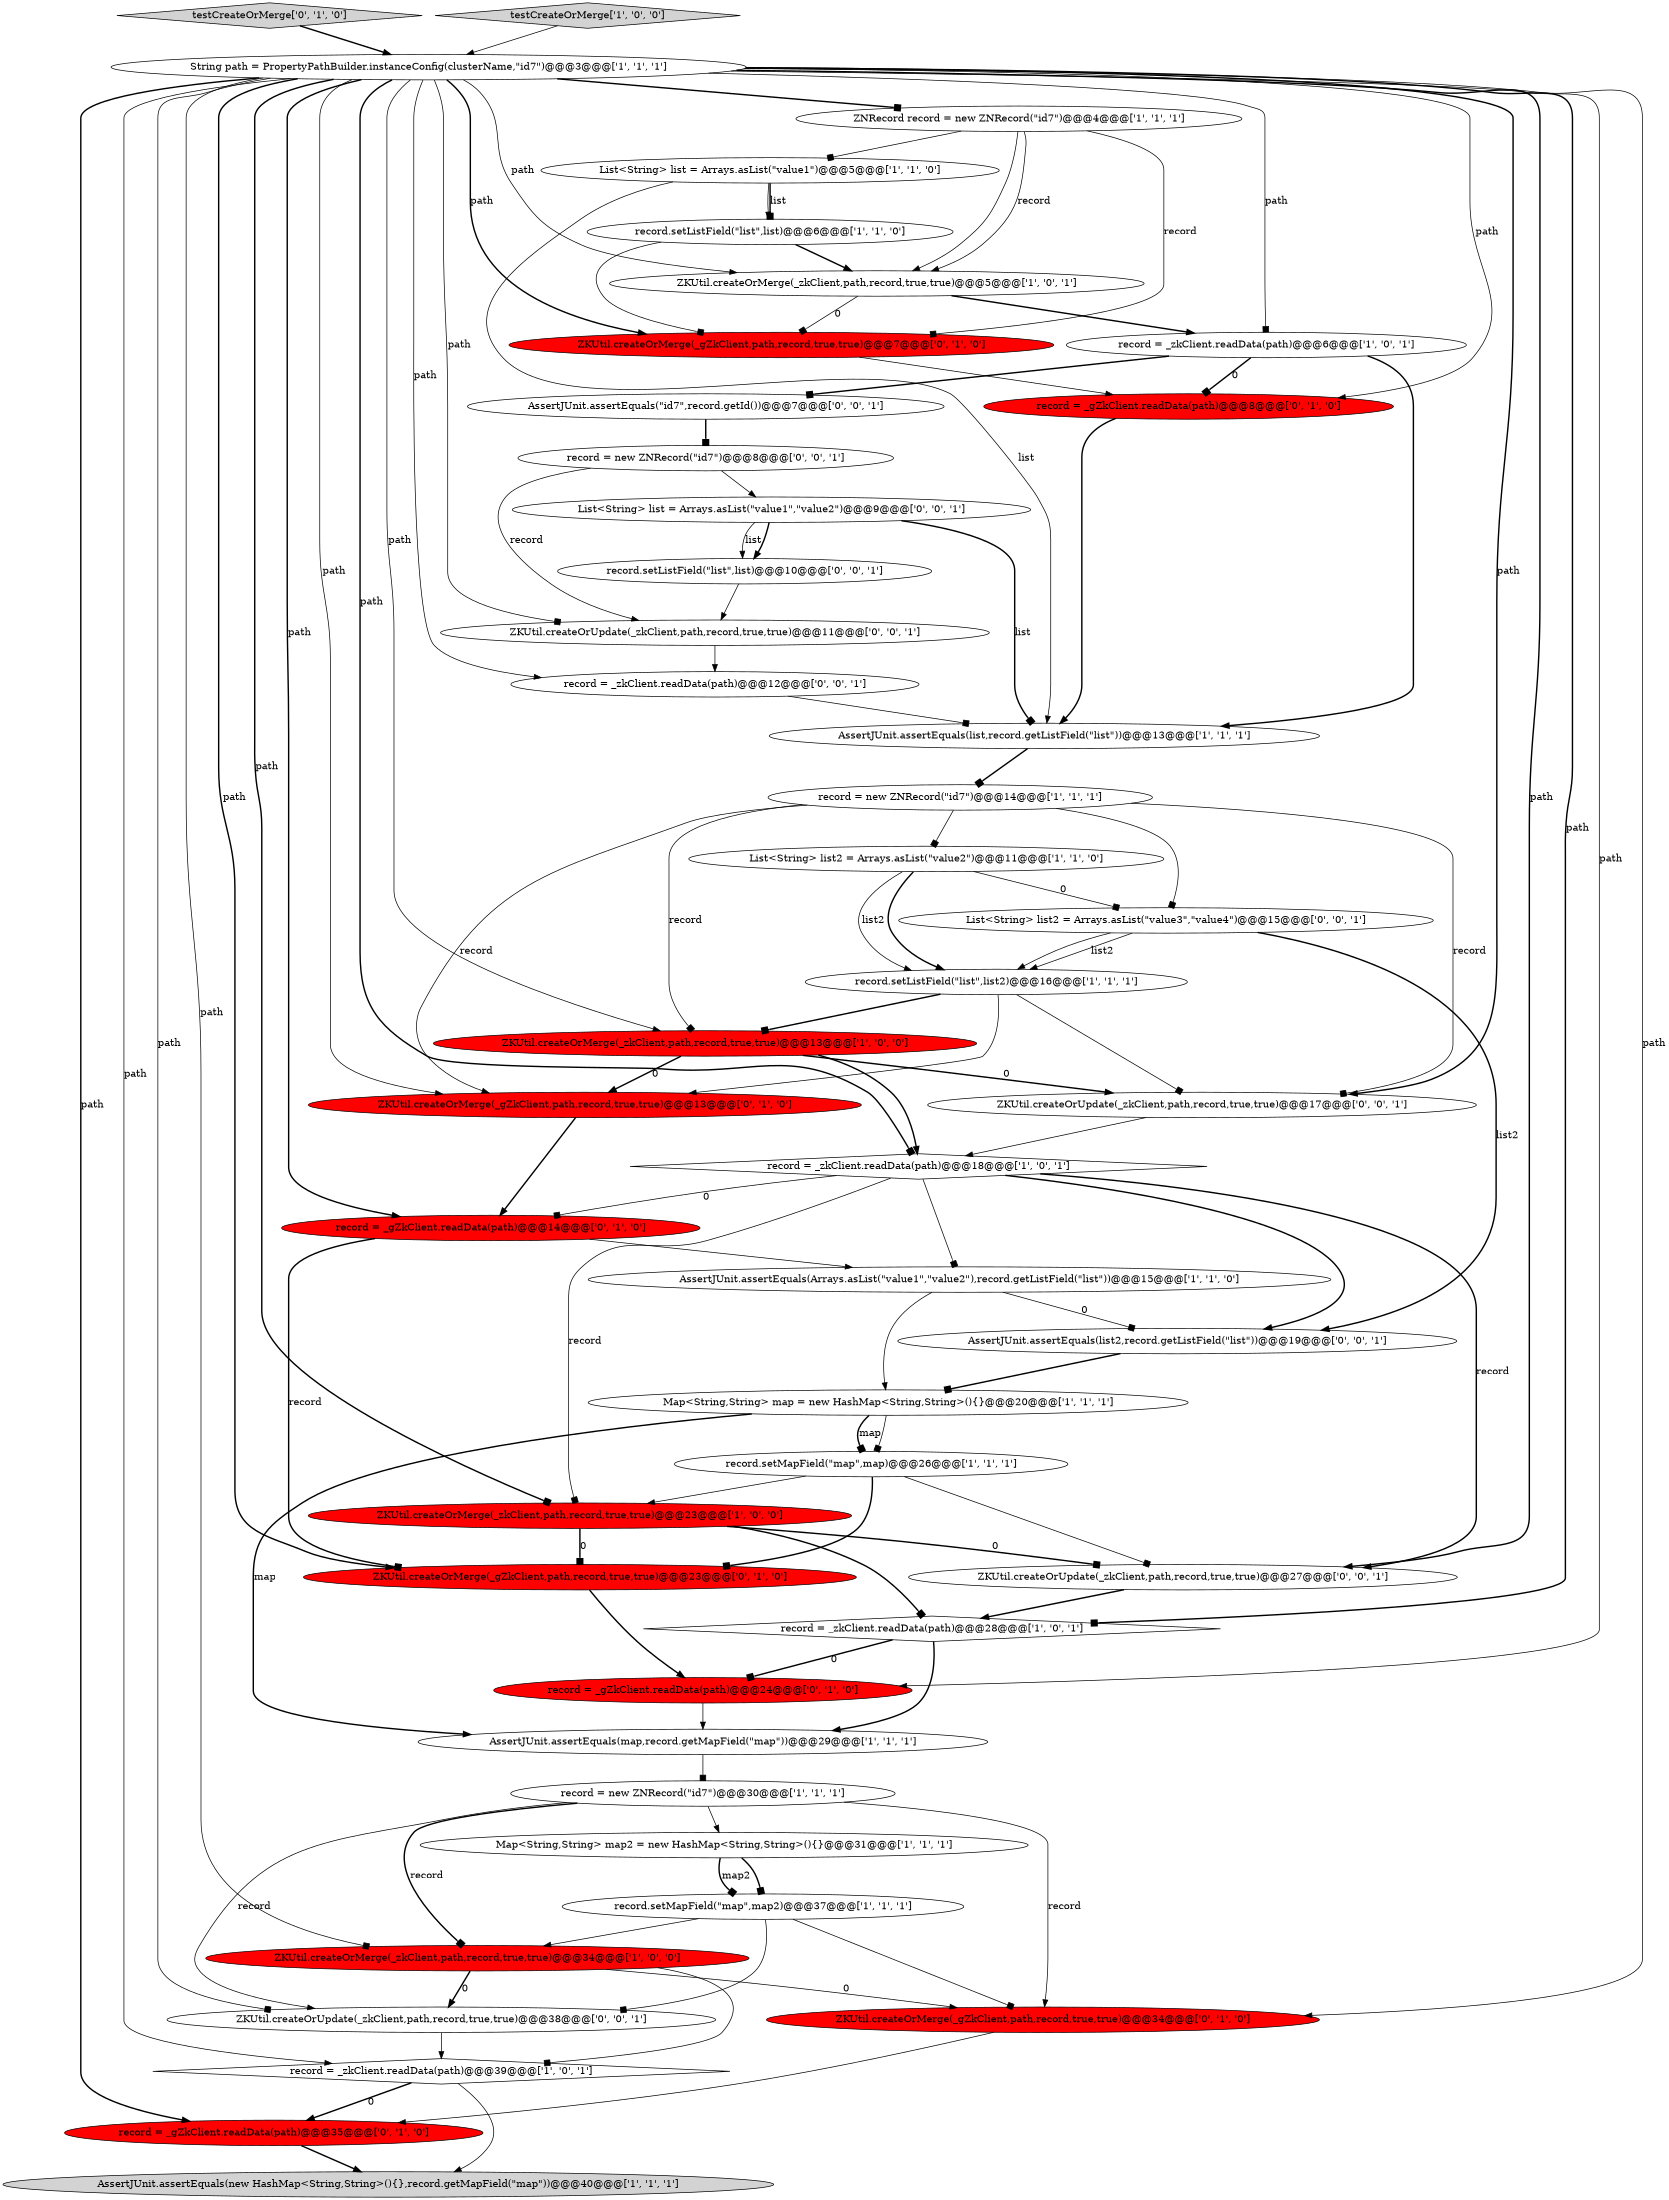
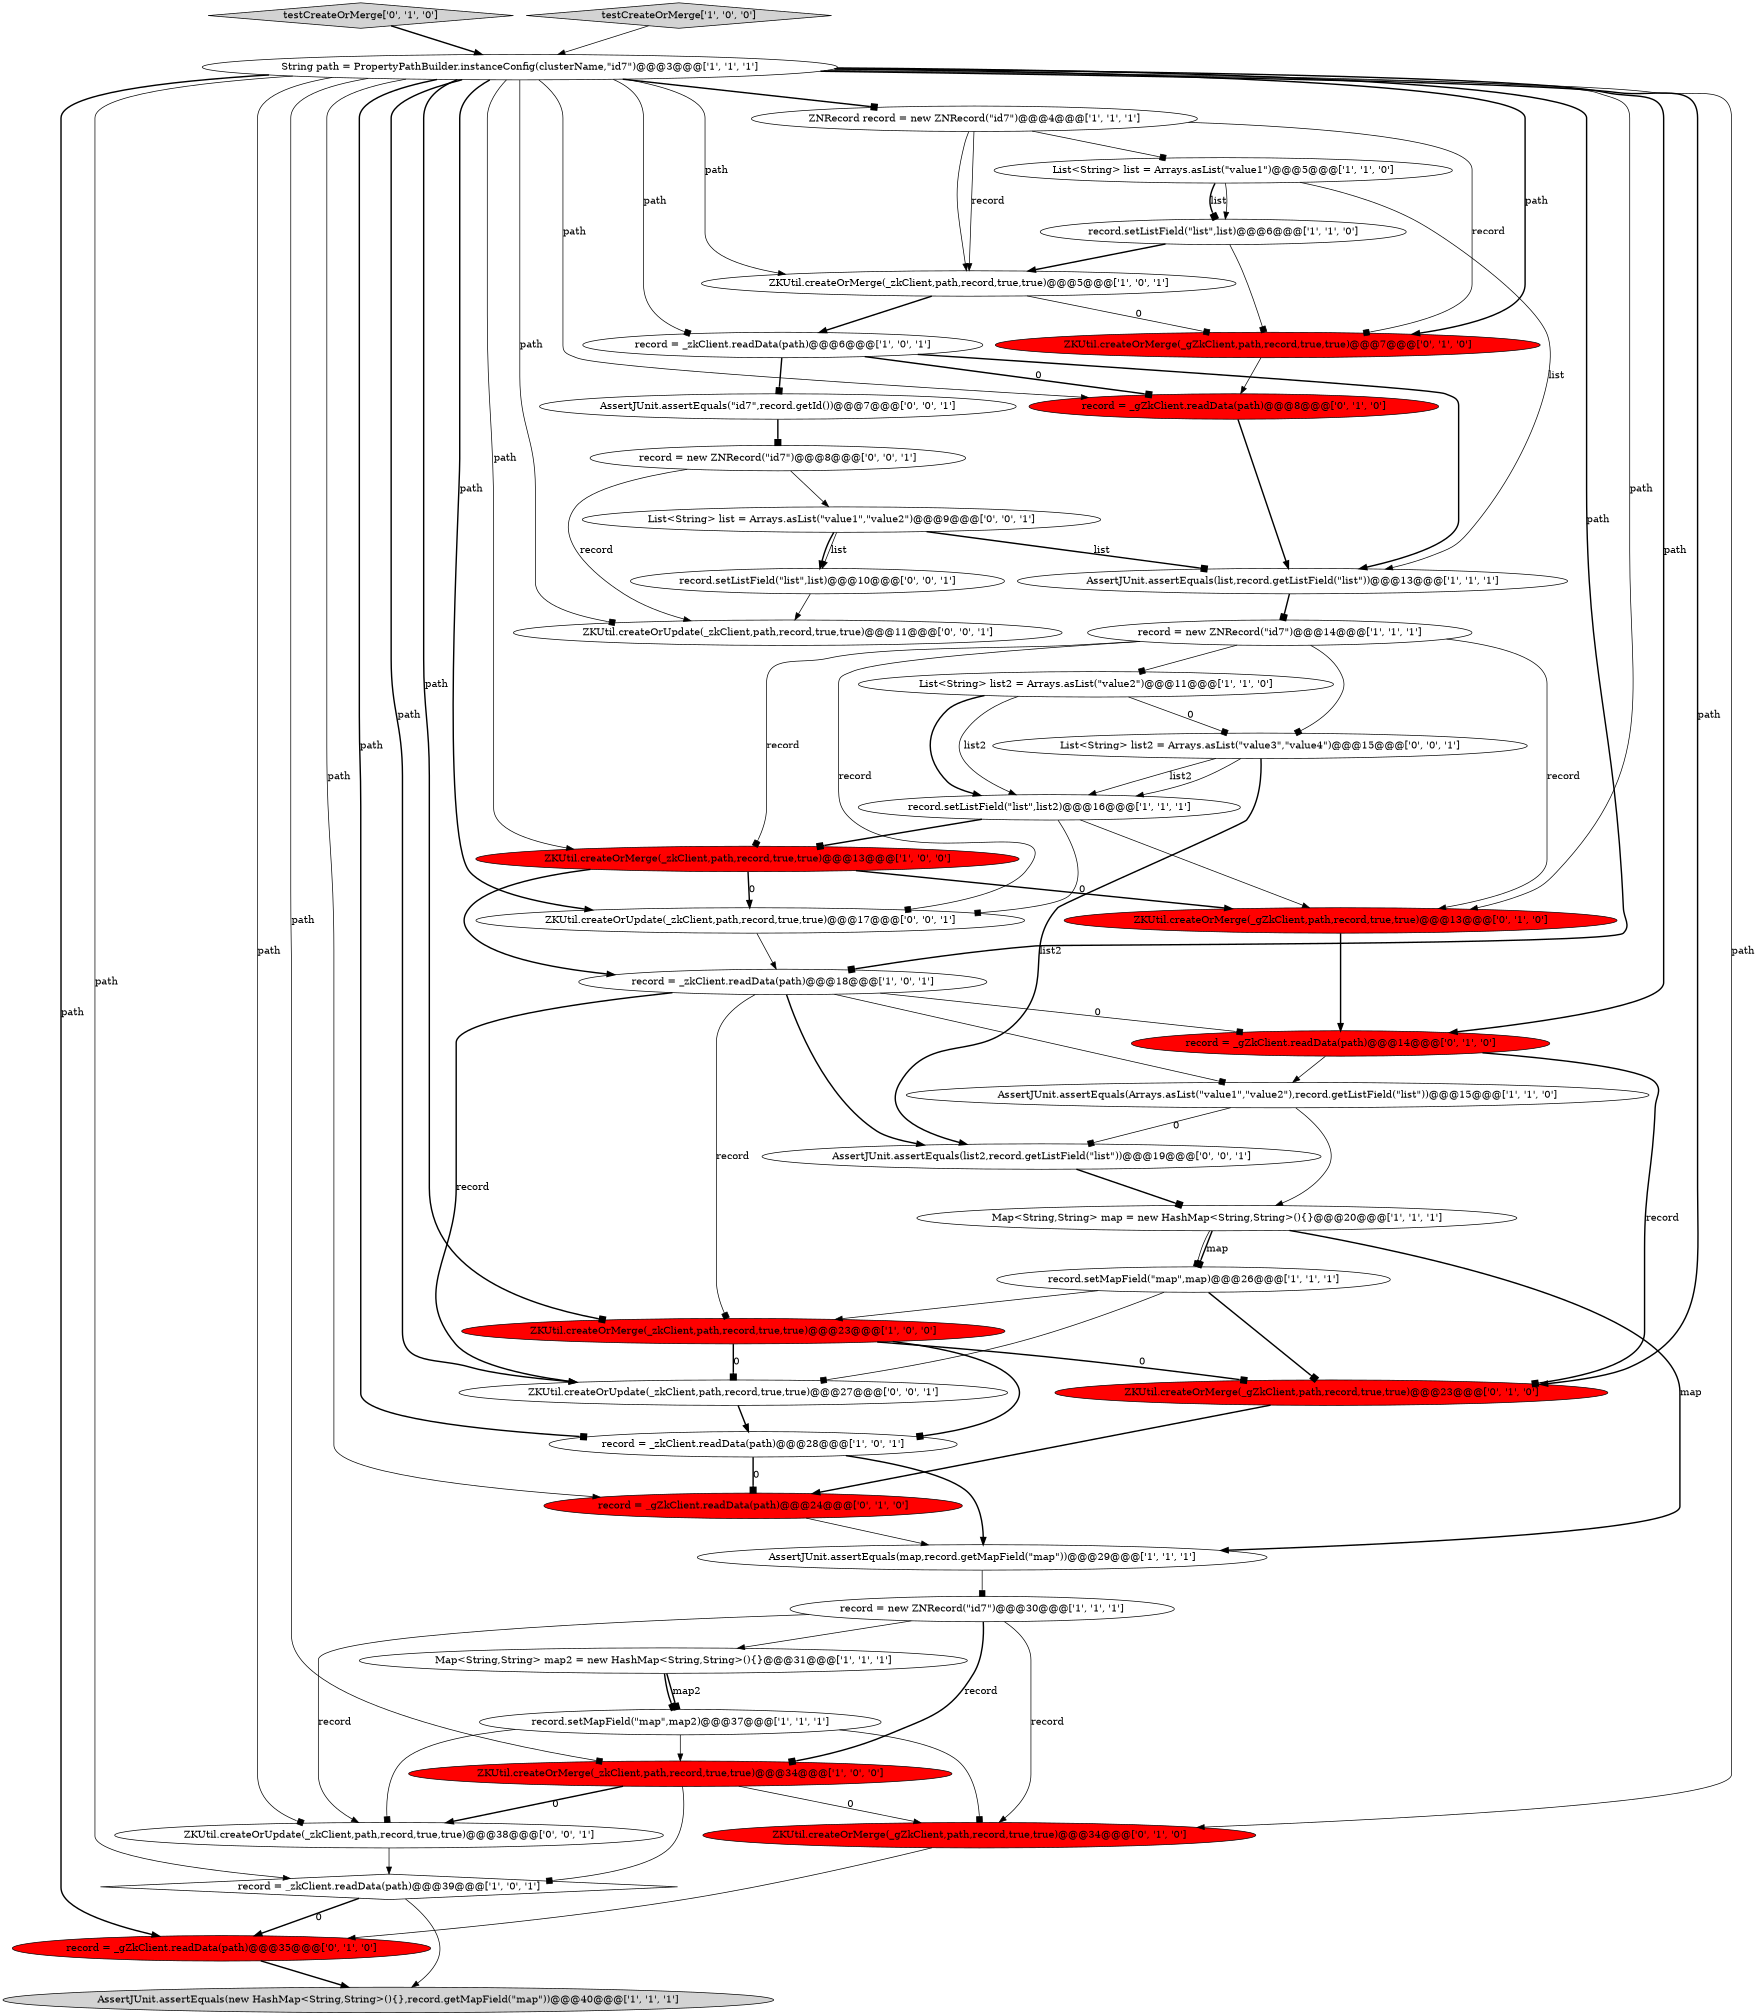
(715, 684) -> none
(919, 1166) -> (783, 982)
(932, 1629) -> (753, 1444)
